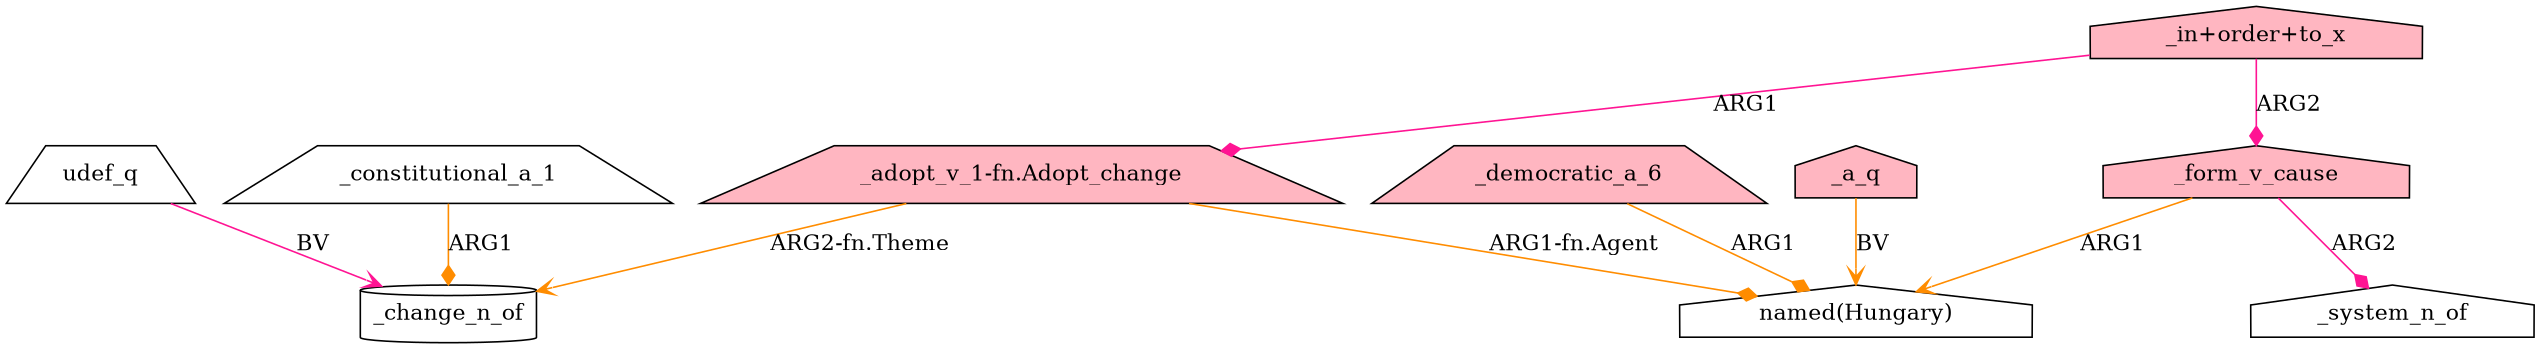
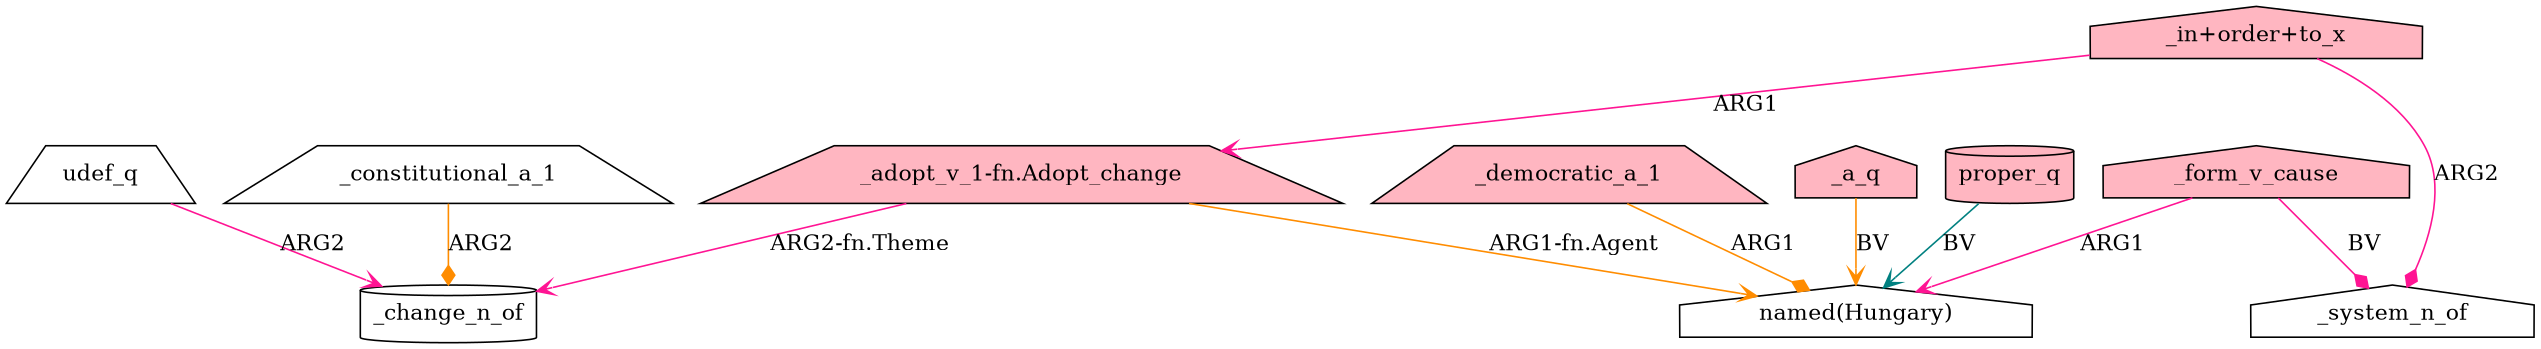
(2256, 92) -> (2421, 141)
(1664, 102) -> (1664, 102)
(1569, 175) -> (1569, 175)
none -> (2010, 175)
(2062, 242) -> (2062, 242)
(313, 244) -> (313, 244)
(481, 244) -> (481, 244)
(2364, 244) -> (2364, 244)
(730, 245) -> (730, 245)
(1465, 248) -> (1465, 248)
